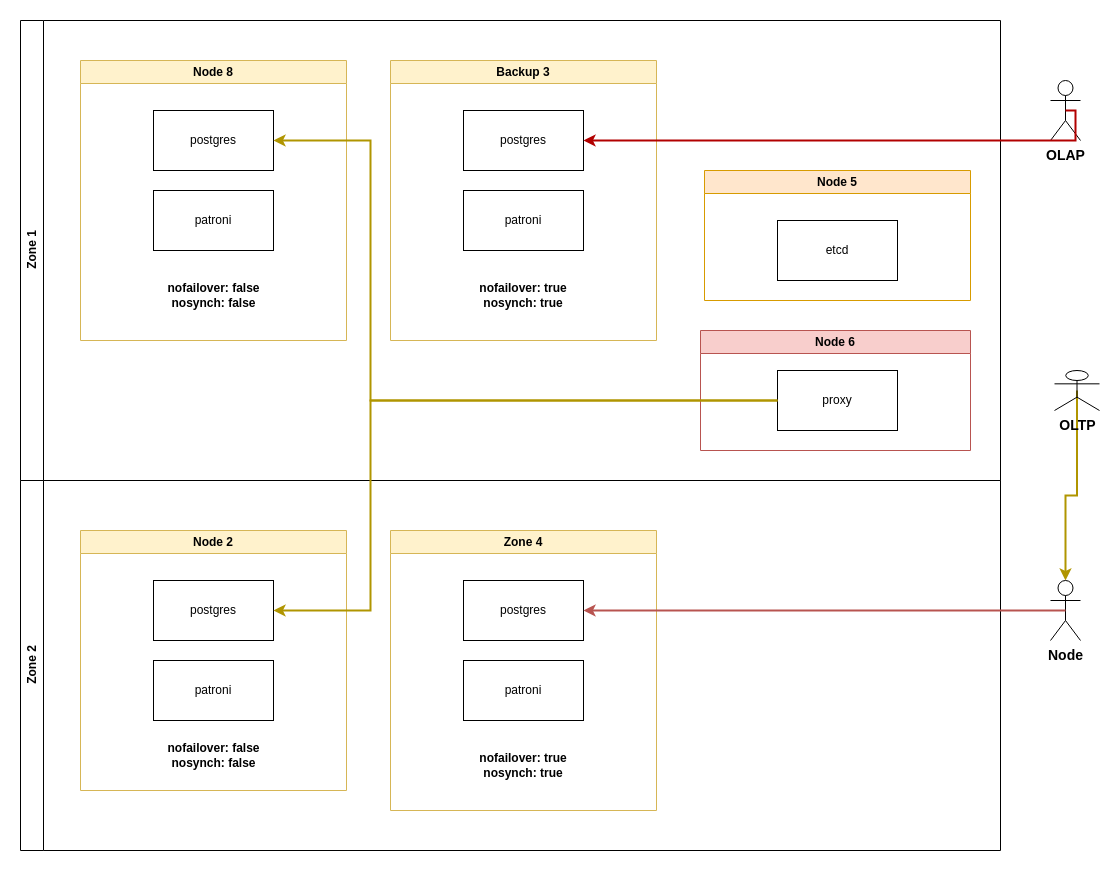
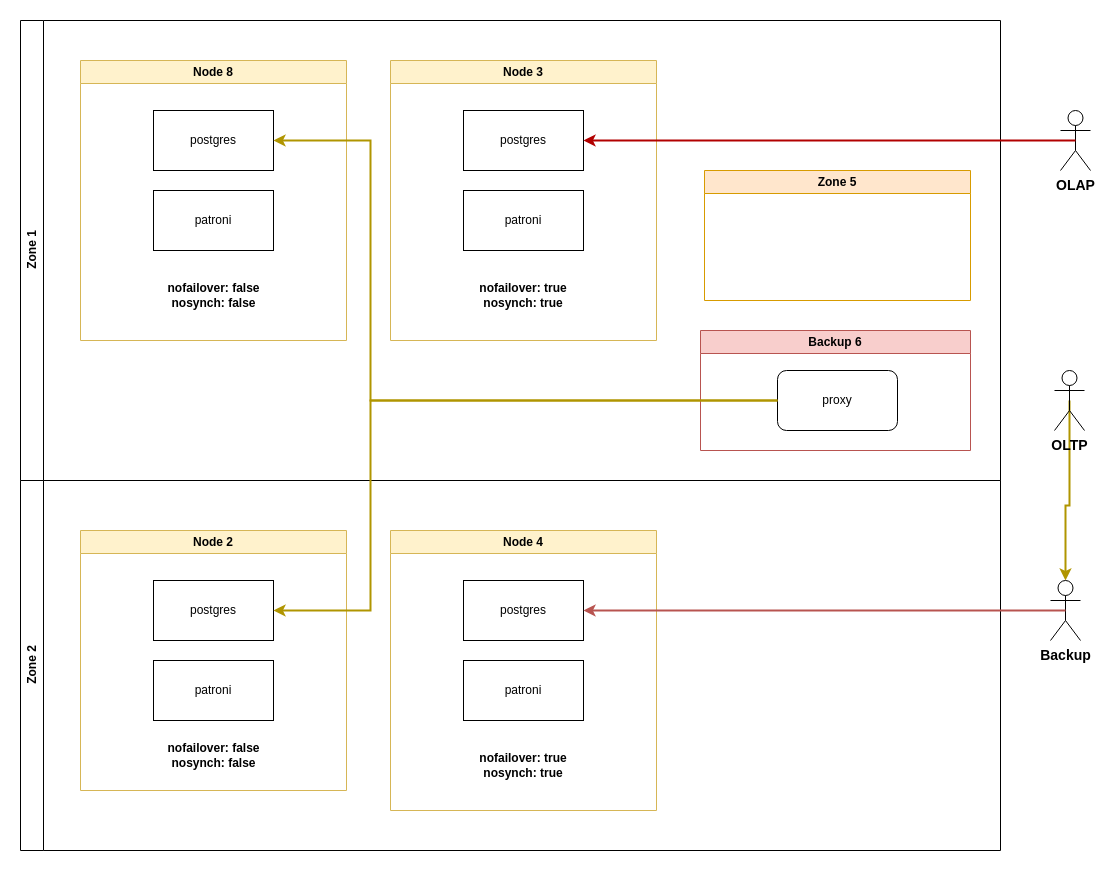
(524, 73) -> (524, 73)
(1066, 111) -> (1076, 141)
(838, 183) -> (838, 183)
(838, 251) -> none
(836, 343) -> (836, 343)
(1077, 391) -> (1070, 401)
(838, 401) -> (838, 401)
(524, 543) -> (524, 543)
(1066, 655) -> (1066, 655)
